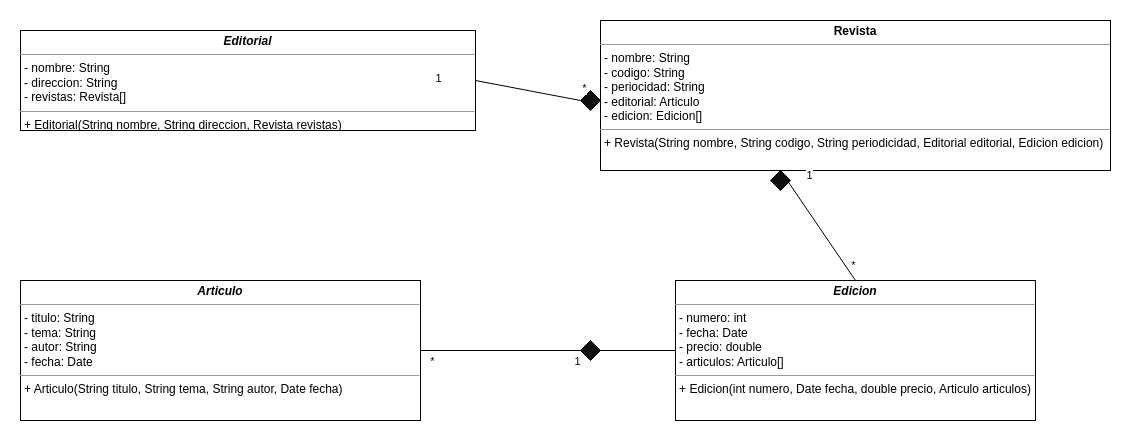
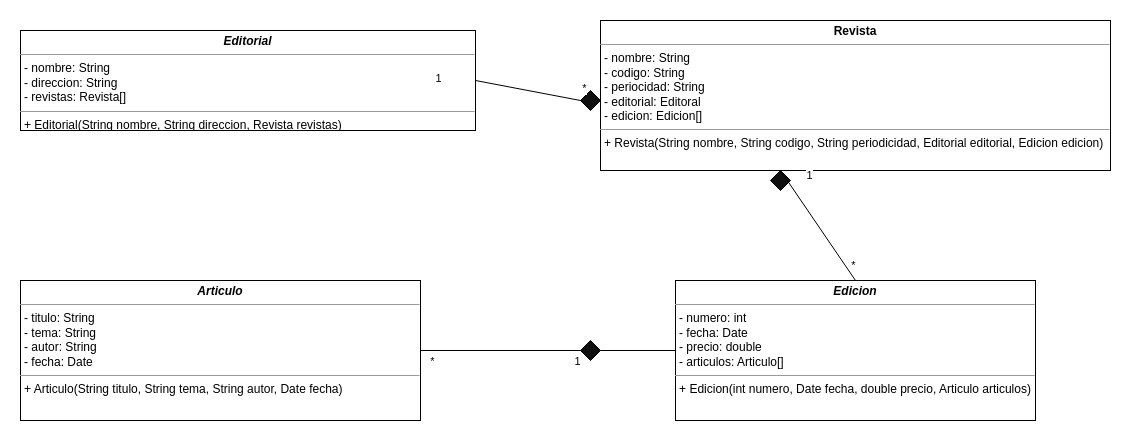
(880, 71) -> (880, 71)
